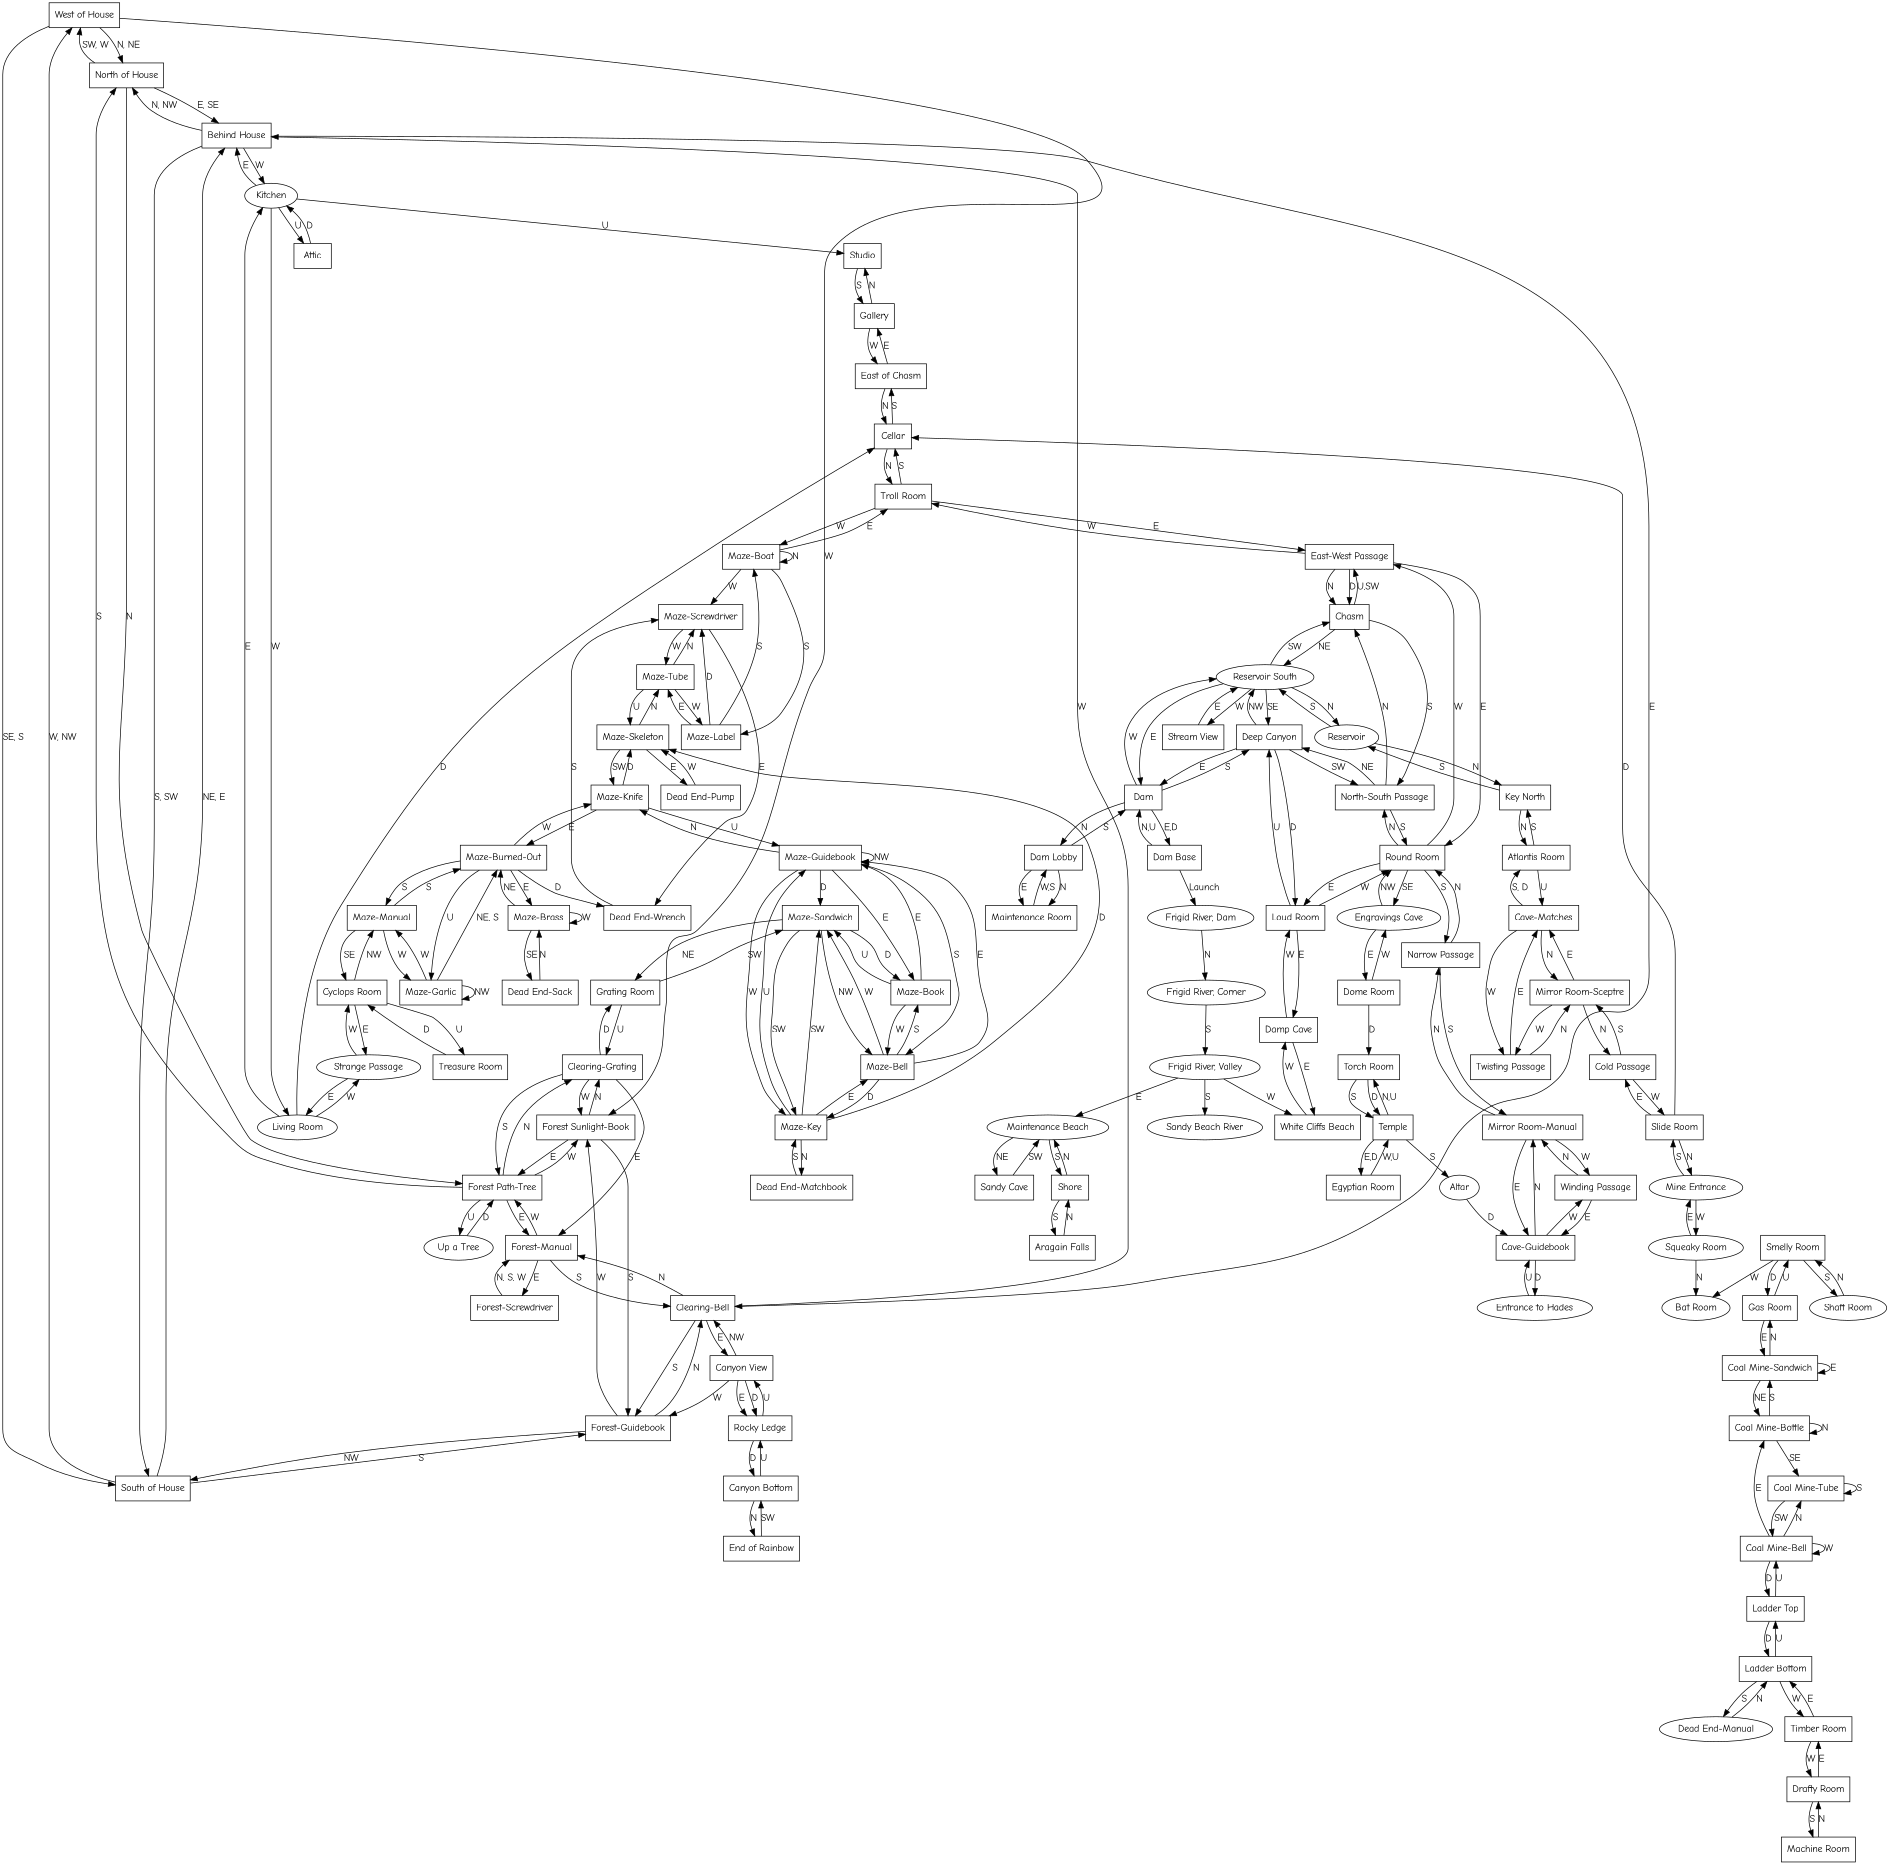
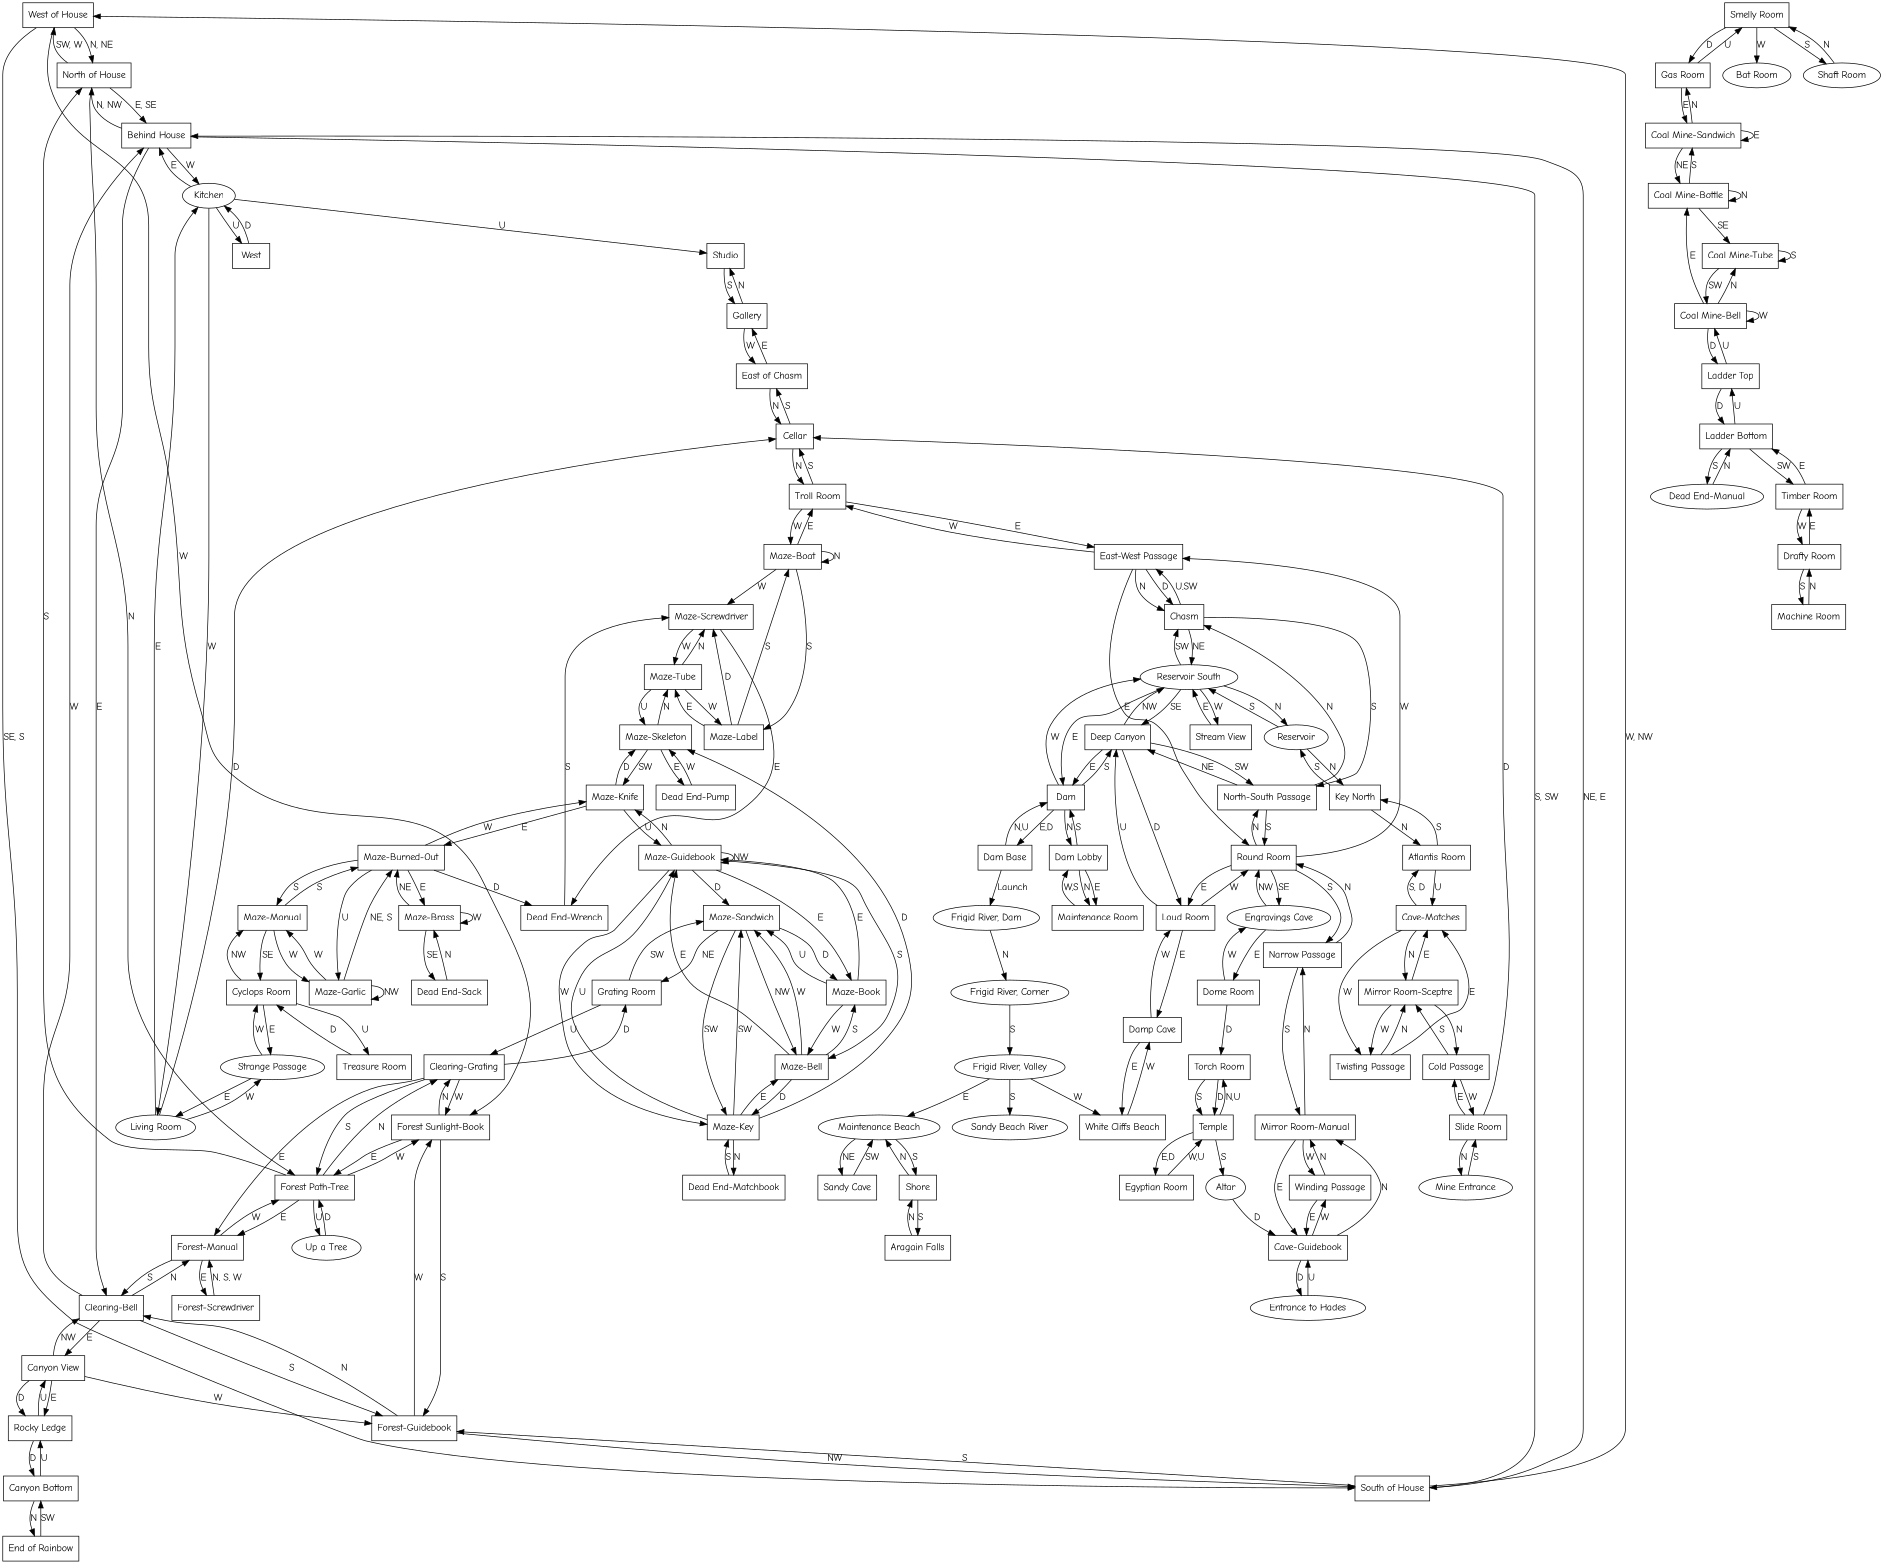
(313, 256) -> (251, 256)
(1696, 1248) -> none
(1797, 1699) -> (1784, 467)
